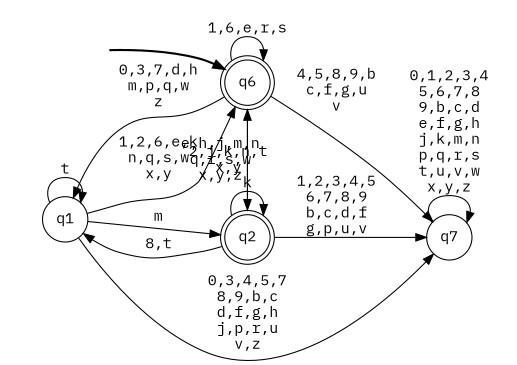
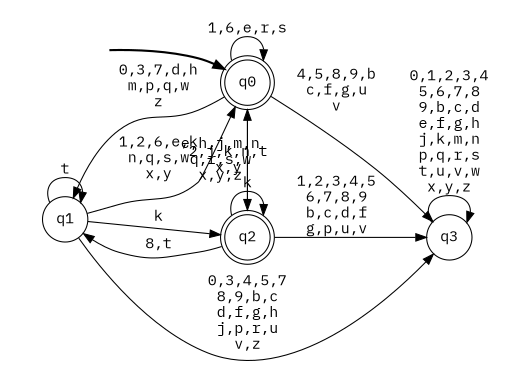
(247, 83) -> (247, 83)
(158, 217) -> (158, 217)
(449, 237) -> (449, 237)
